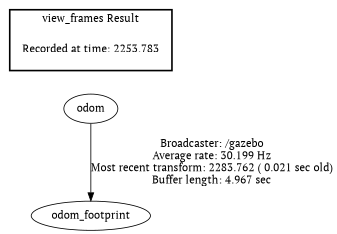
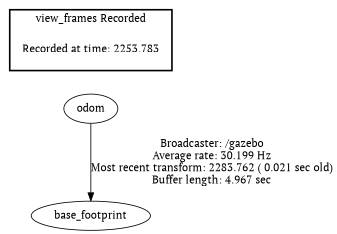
(91, 19) -> (91, 19)
(91, 216) -> (91, 216)
